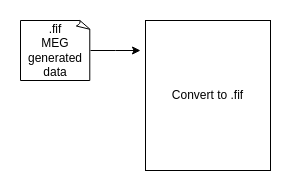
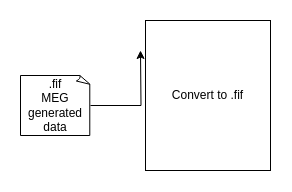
(56, 51) -> (56, 106)
